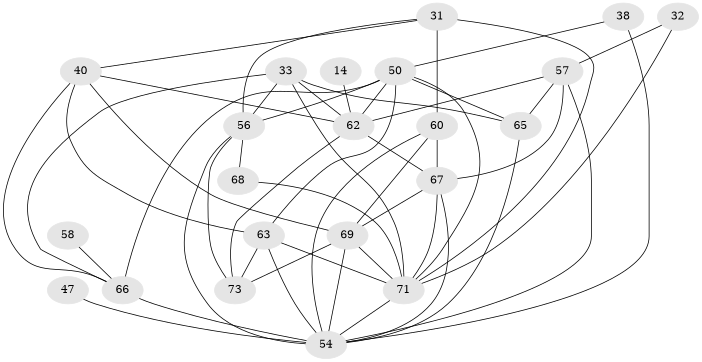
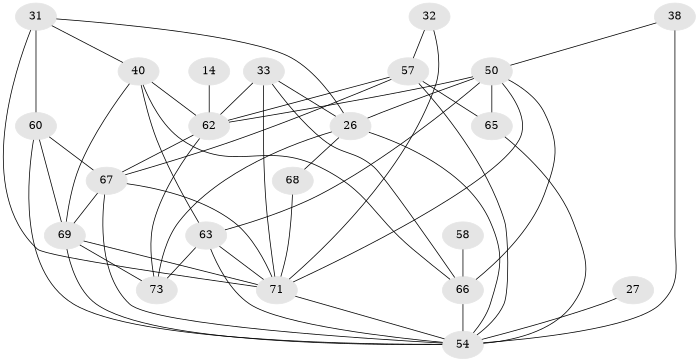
(401, 103) -> none
(244, 126) -> (351, 126)
(68, 290) -> (633, 290)
